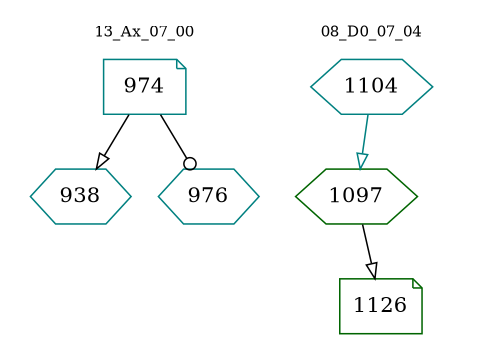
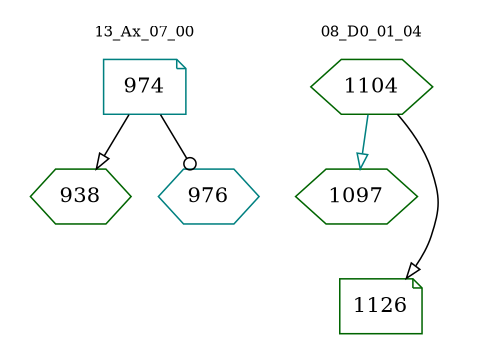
(372, 33) -> (372, 33)
(372, 87) -> (372, 87)
(81, 197) -> (81, 197)
(367, 244) -> (436, 187)
